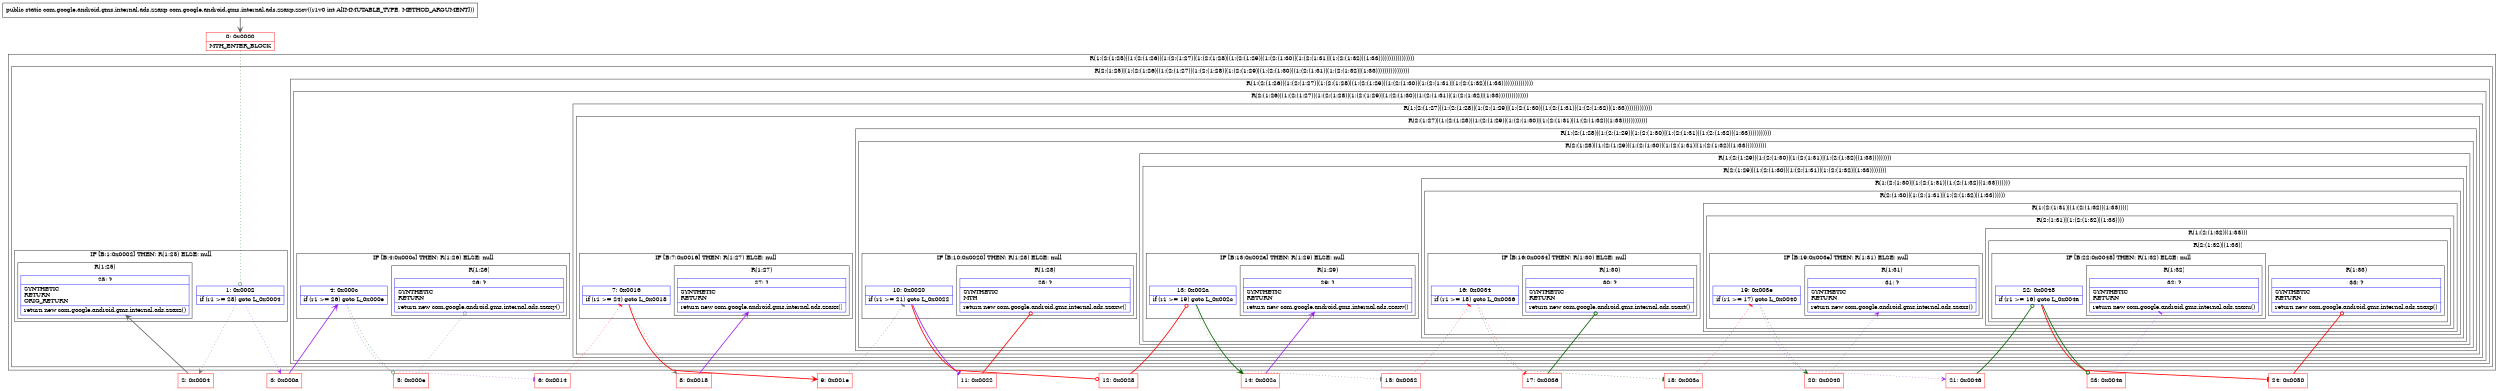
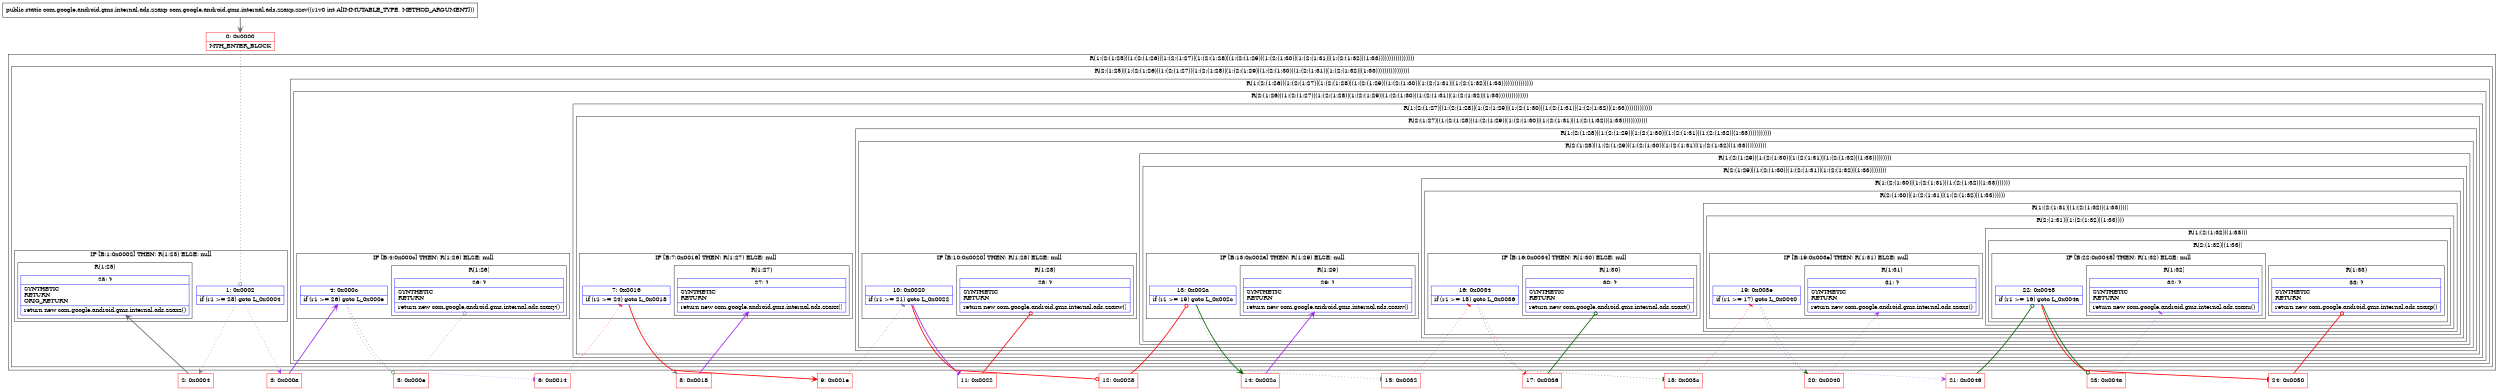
(970, 298) -> (976, 298)
